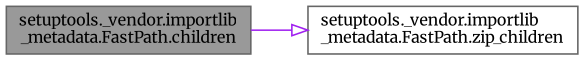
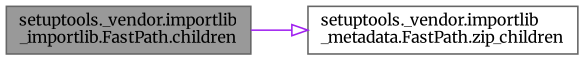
(129, 30) -> (129, 30)
